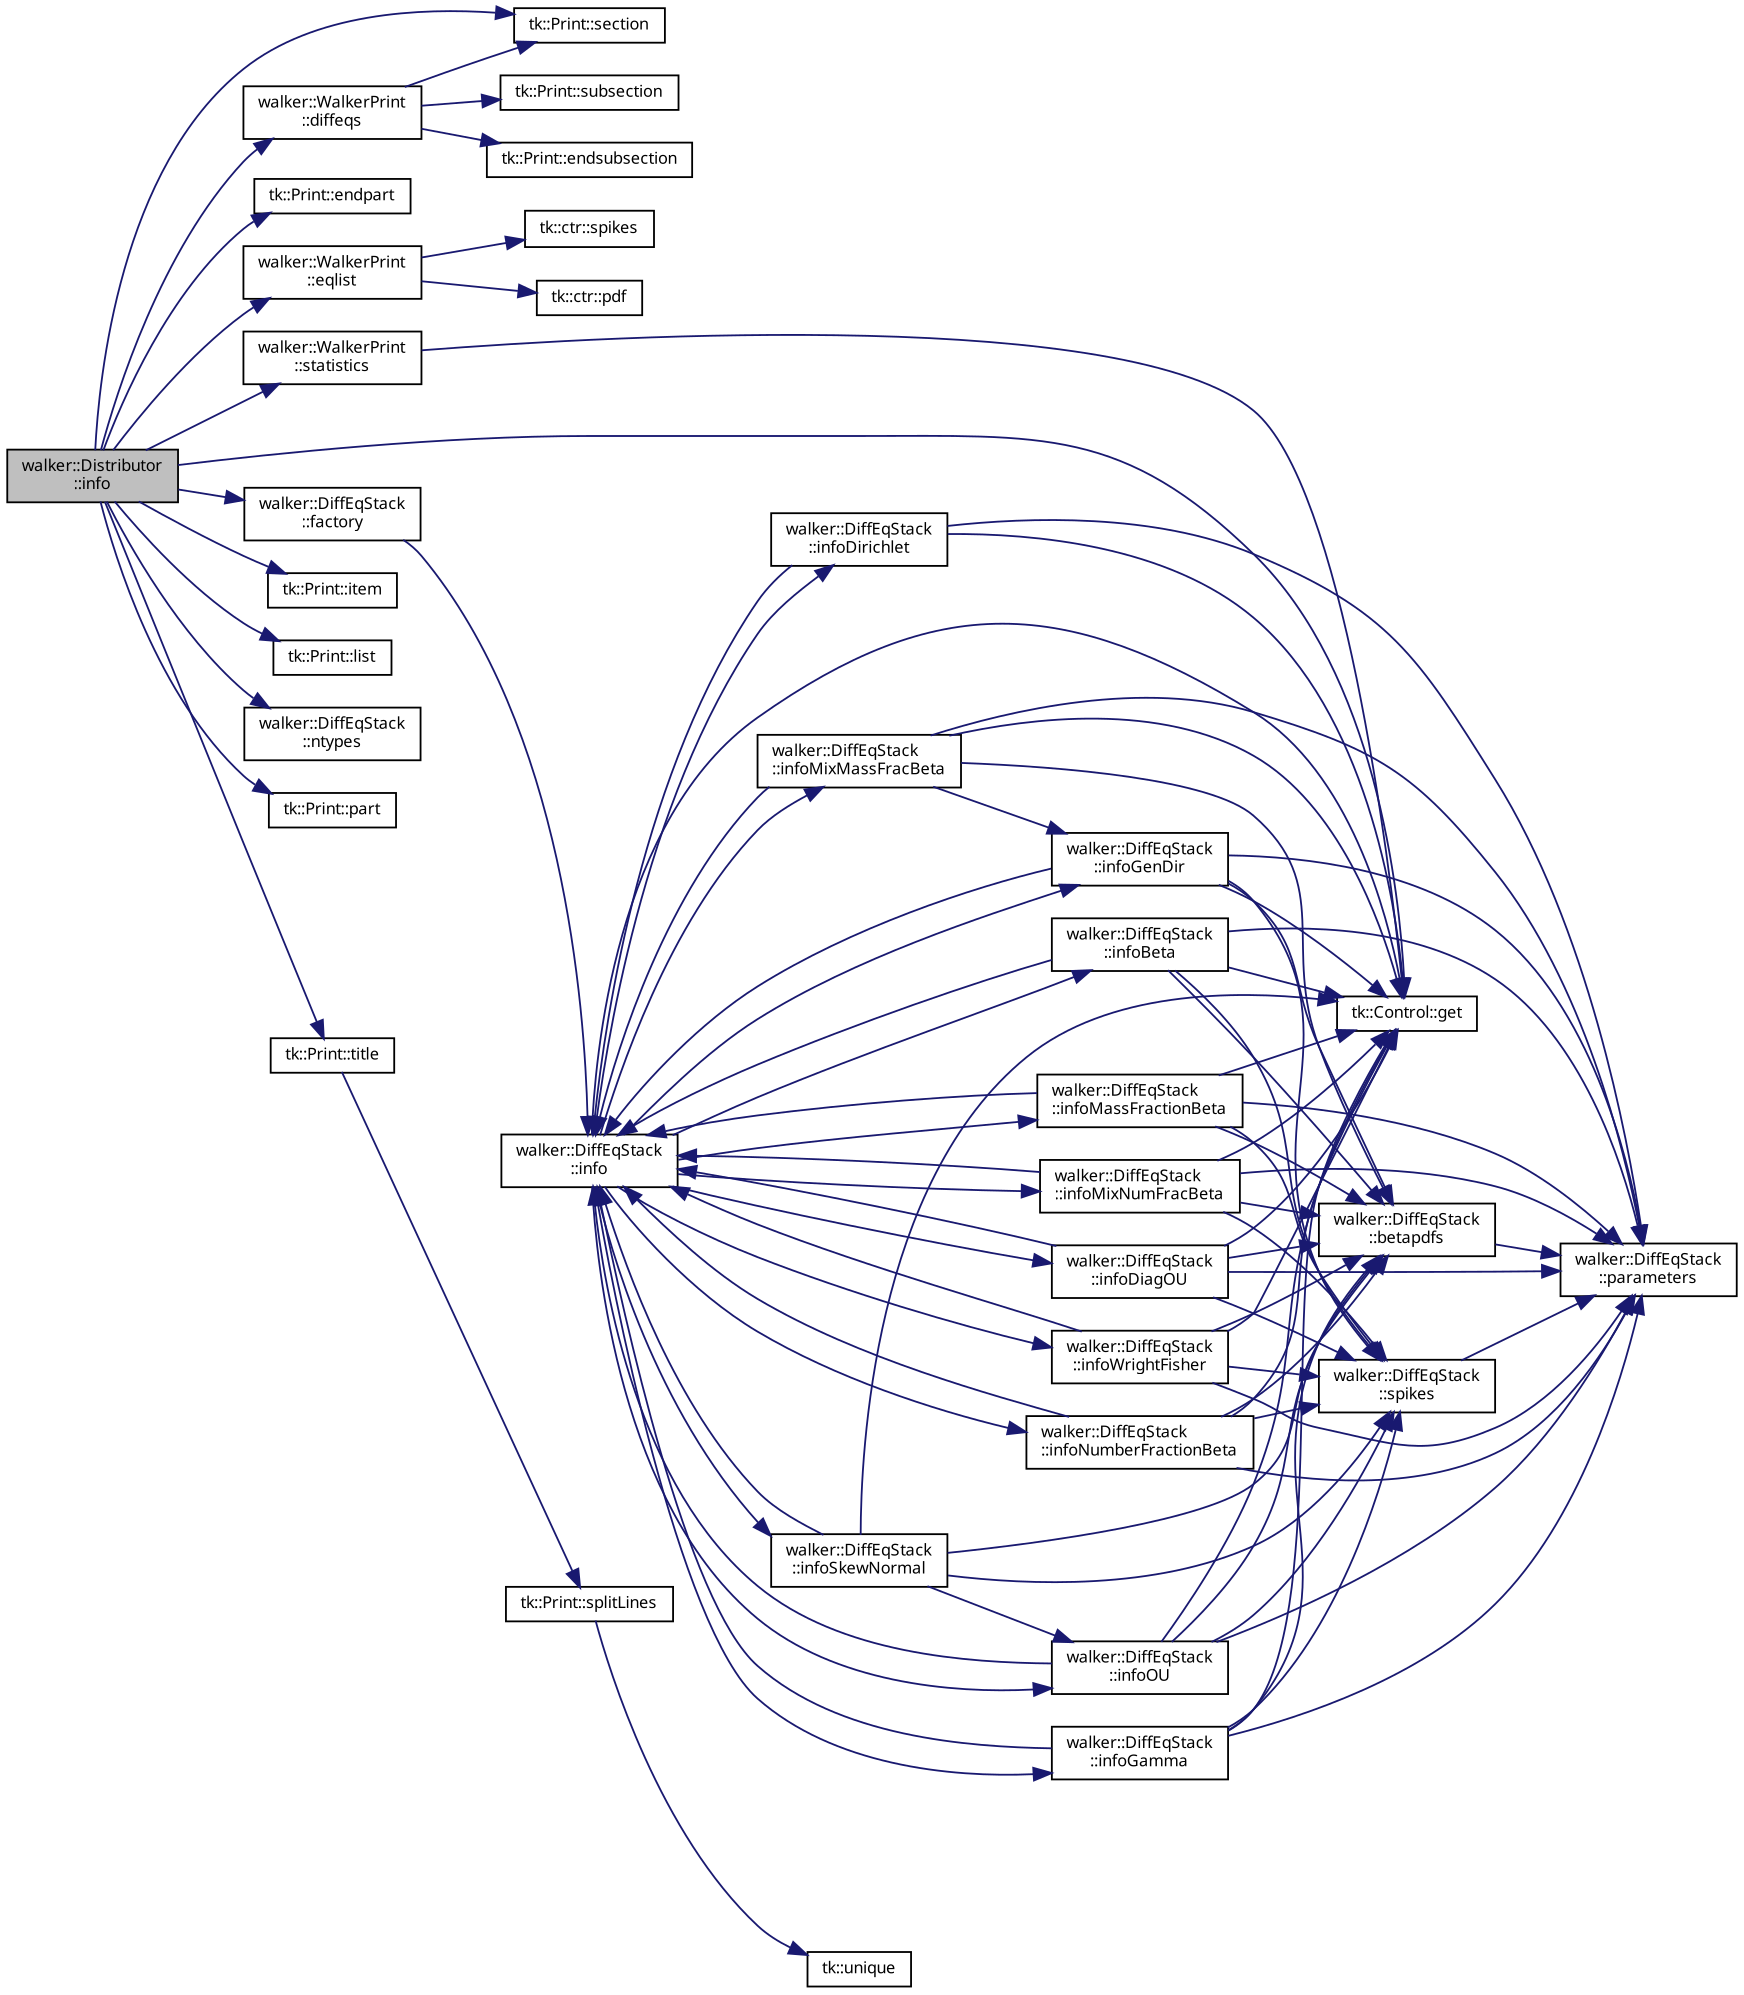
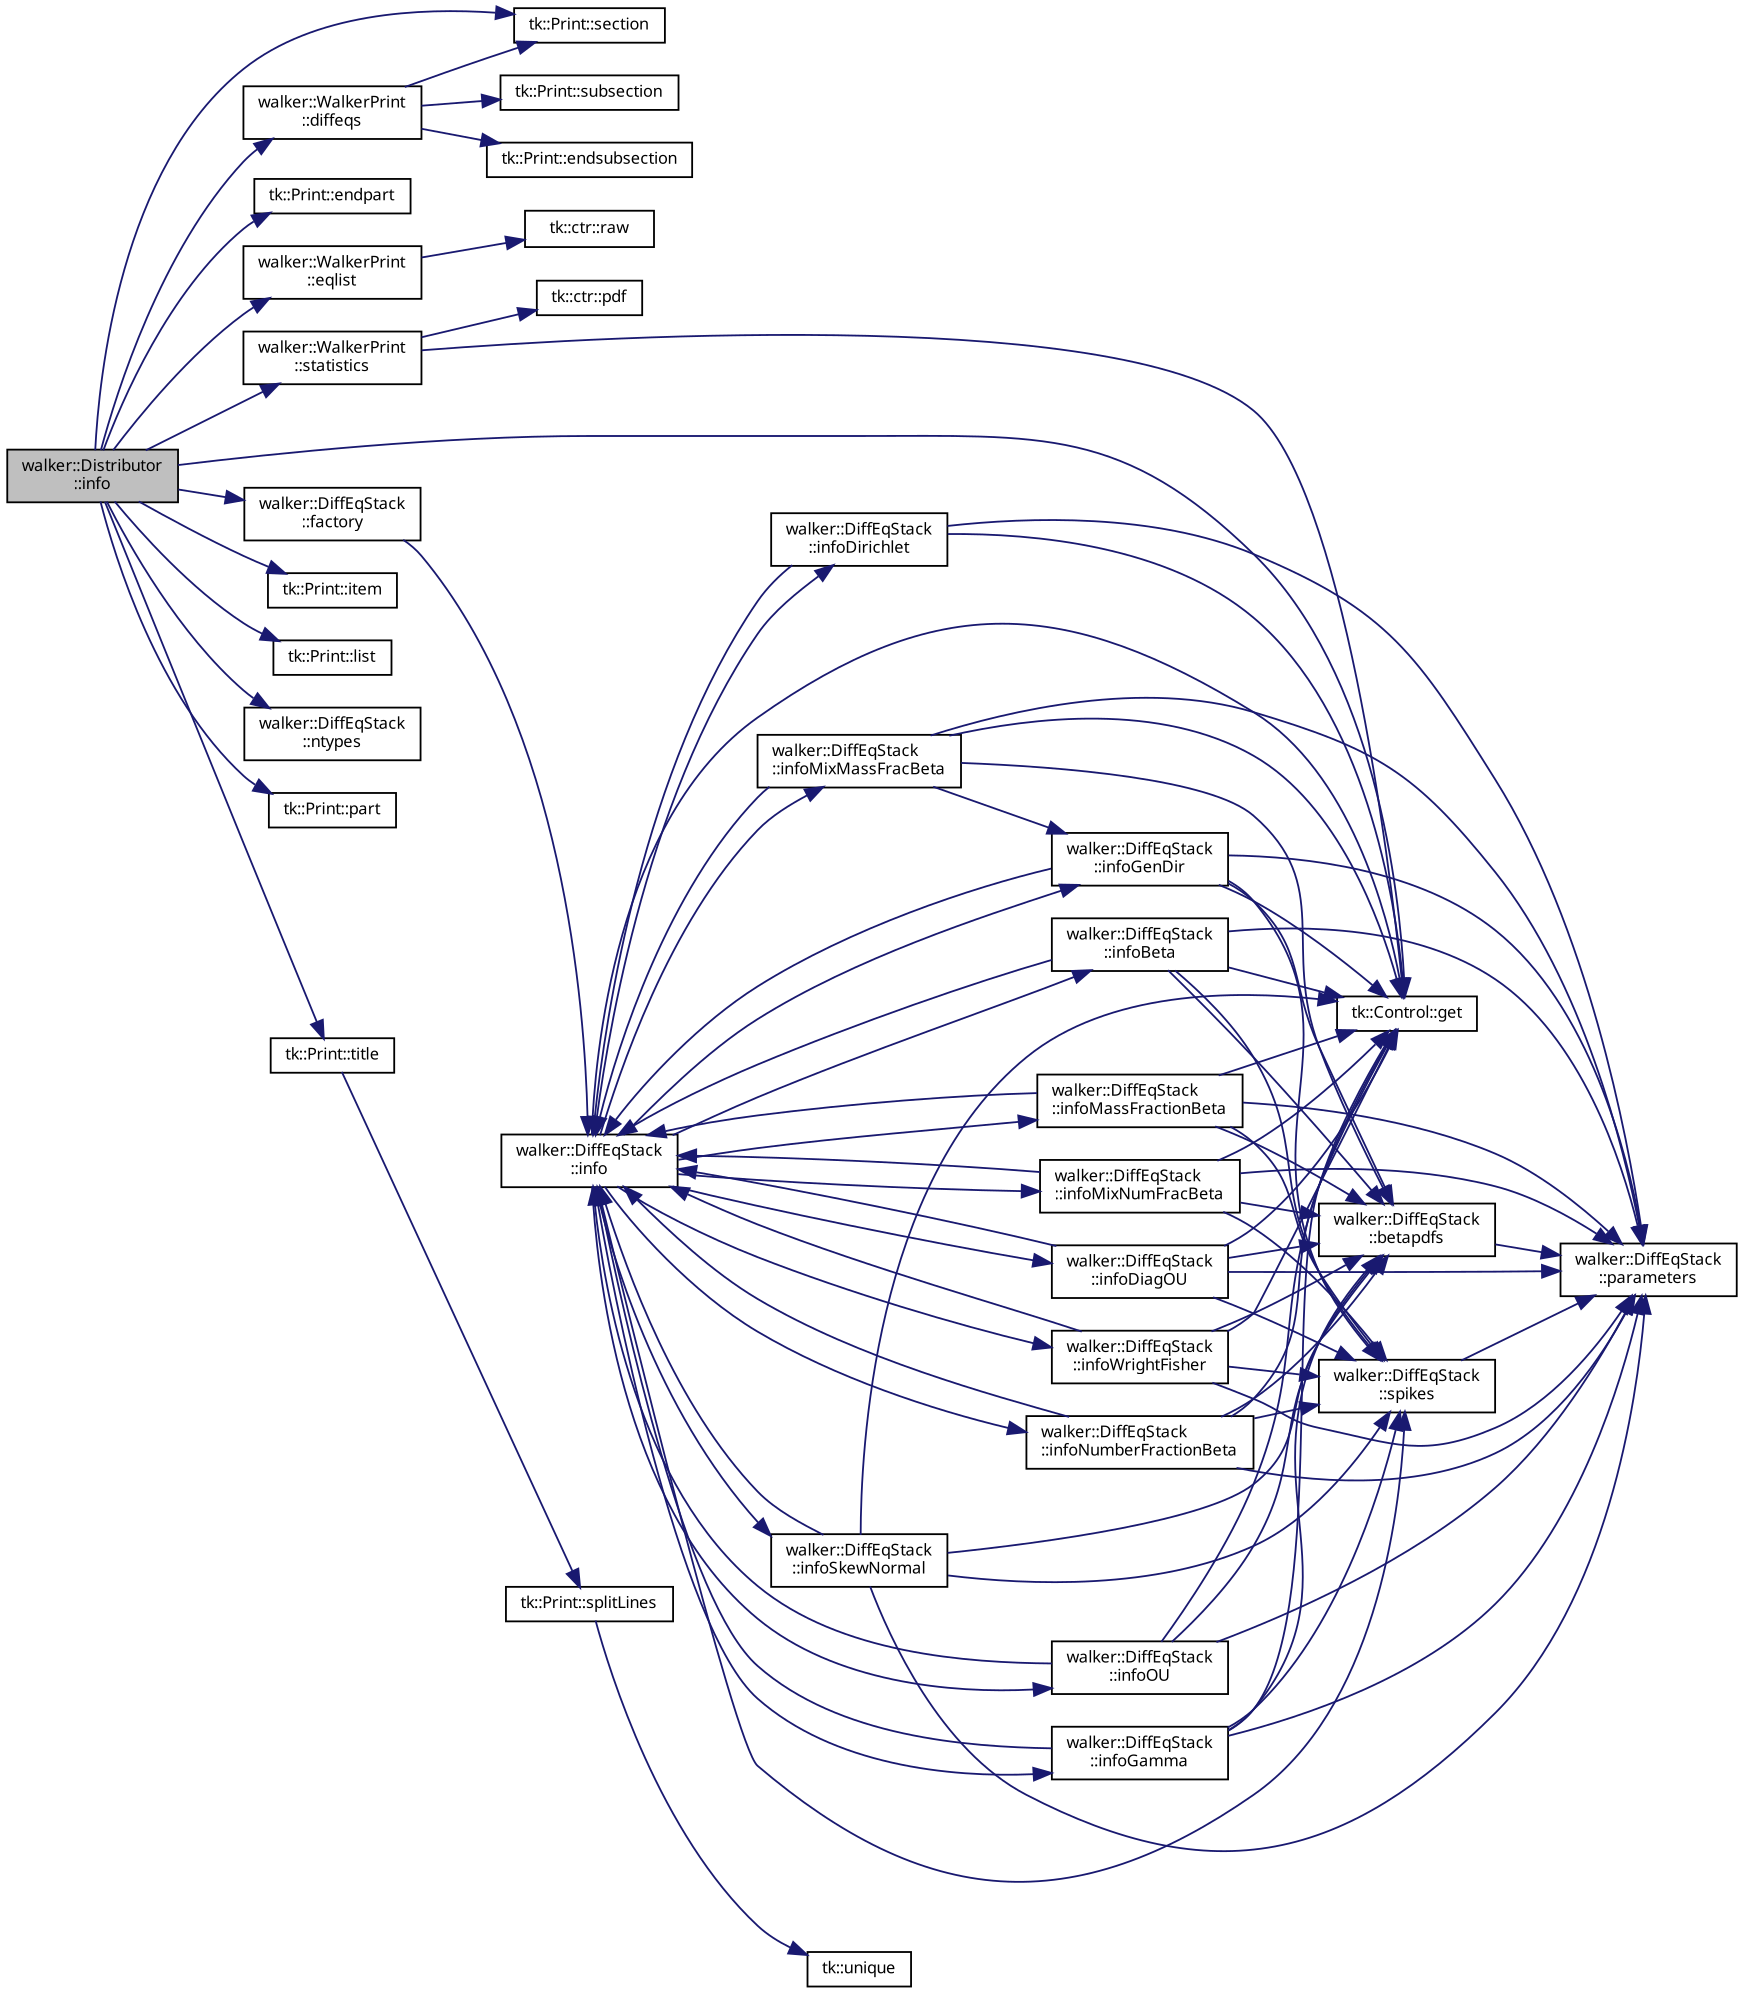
(590, 229) -> (590, 229)
(470, 286) -> (470, 326)
(1314, 1549) -> (906, 1858)
(991, 1611) -> (1355, 1818)
